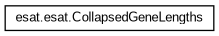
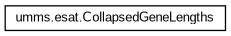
(109, 18) -> (115, 18)
